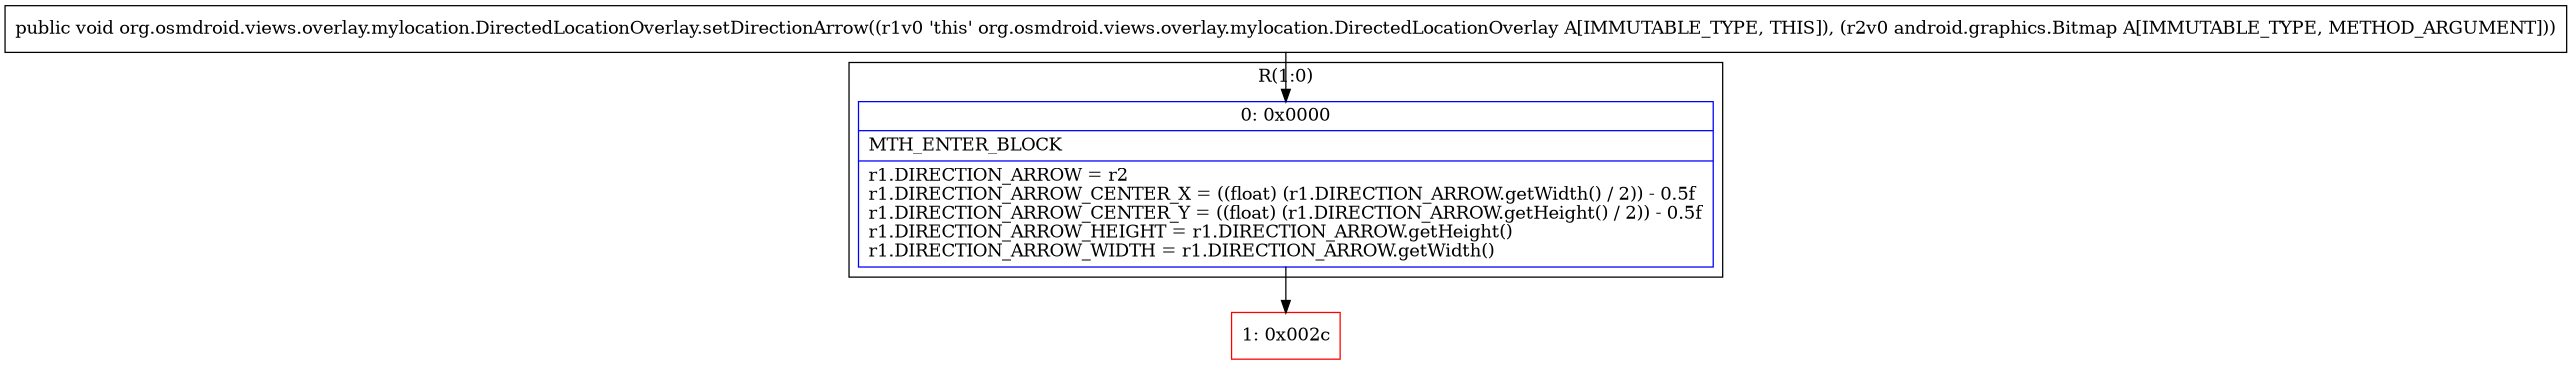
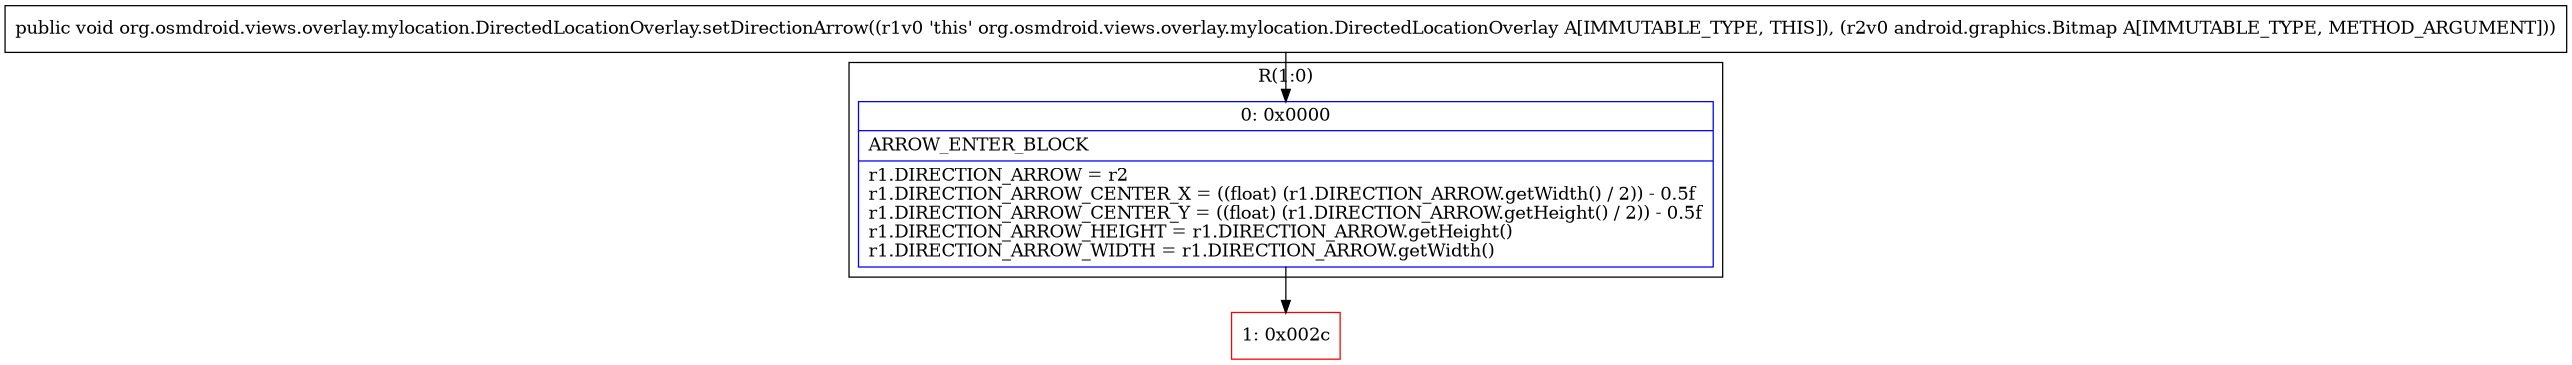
(966, 145) -> (979, 145)
